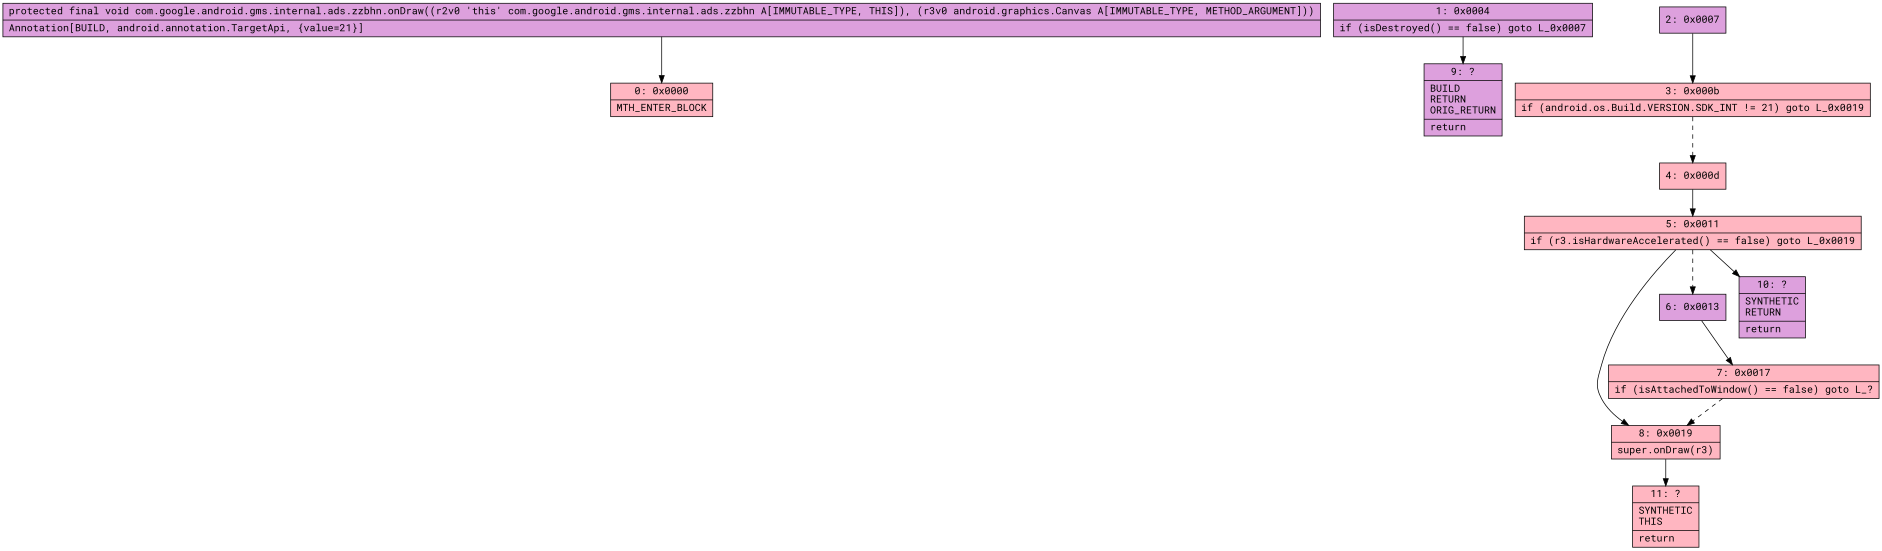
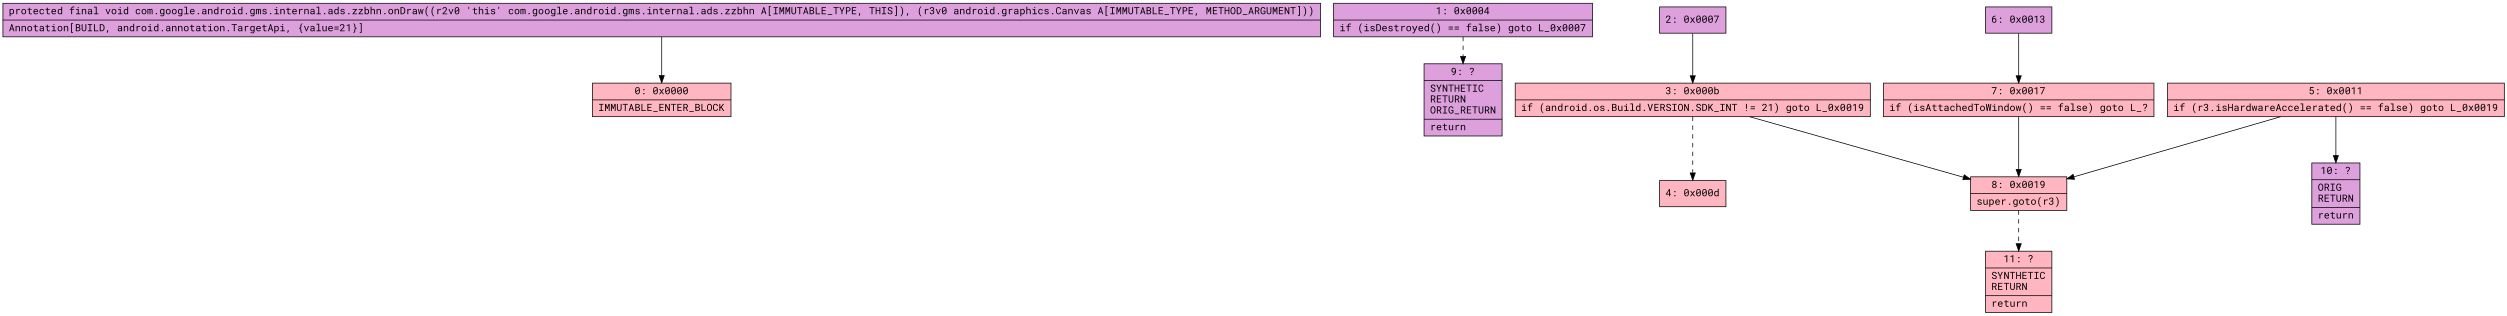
(1463, 47) -> (1463, 47)
(1445, 89) -> (1457, 89)
(662, 108) -> (662, 108)
none -> (1856, 147)
(1693, 199) -> none
(1693, 268) -> none
(1772, 302) -> (2330, 188)
(1708, 410) -> (2019, 143)
(1666, 450) -> (2019, 202)
(1666, 469) -> (2019, 227)
(1651, 522) -> (2010, 287)
